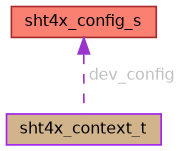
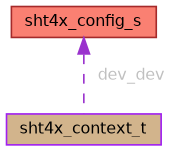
(129, 76) -> (129, 76)
